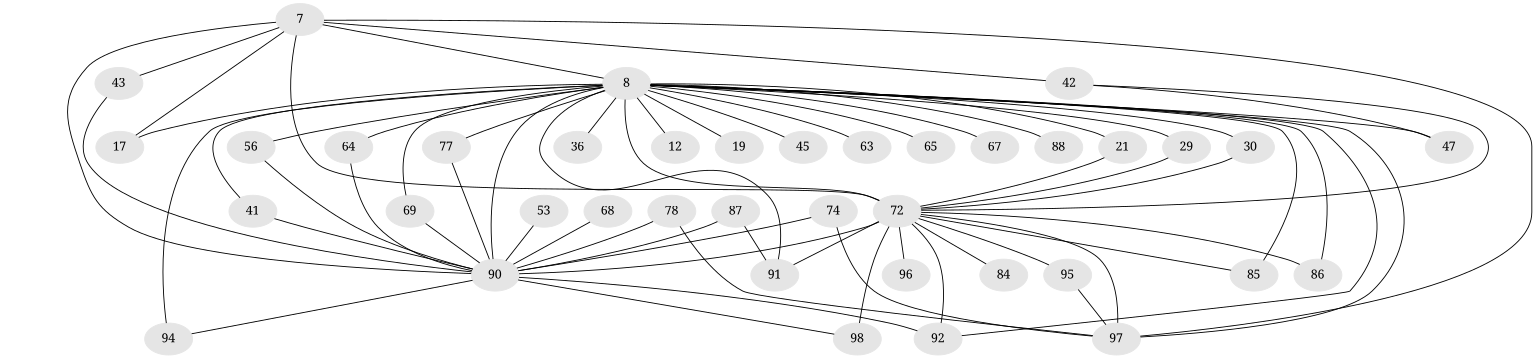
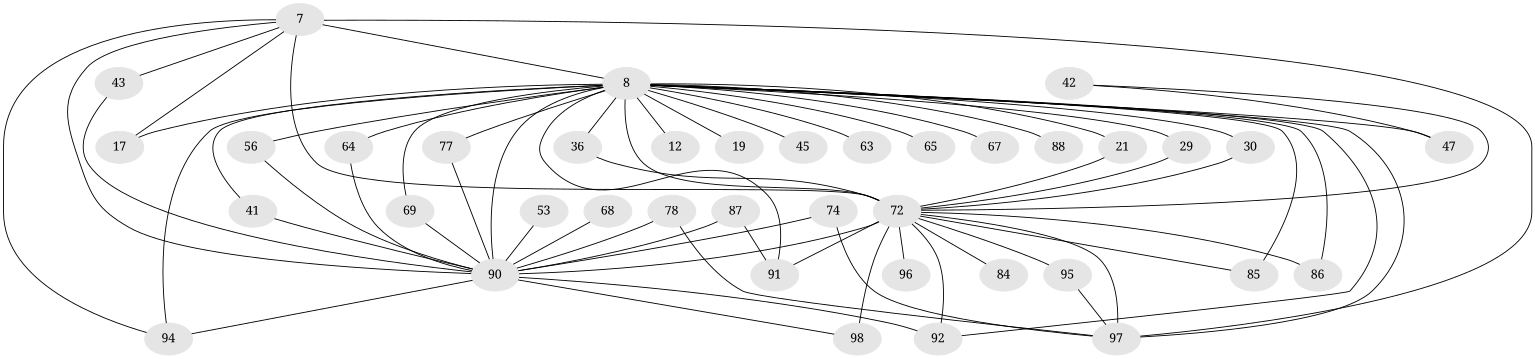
(685, 51) -> (11, 115)
none -> (724, 178)
